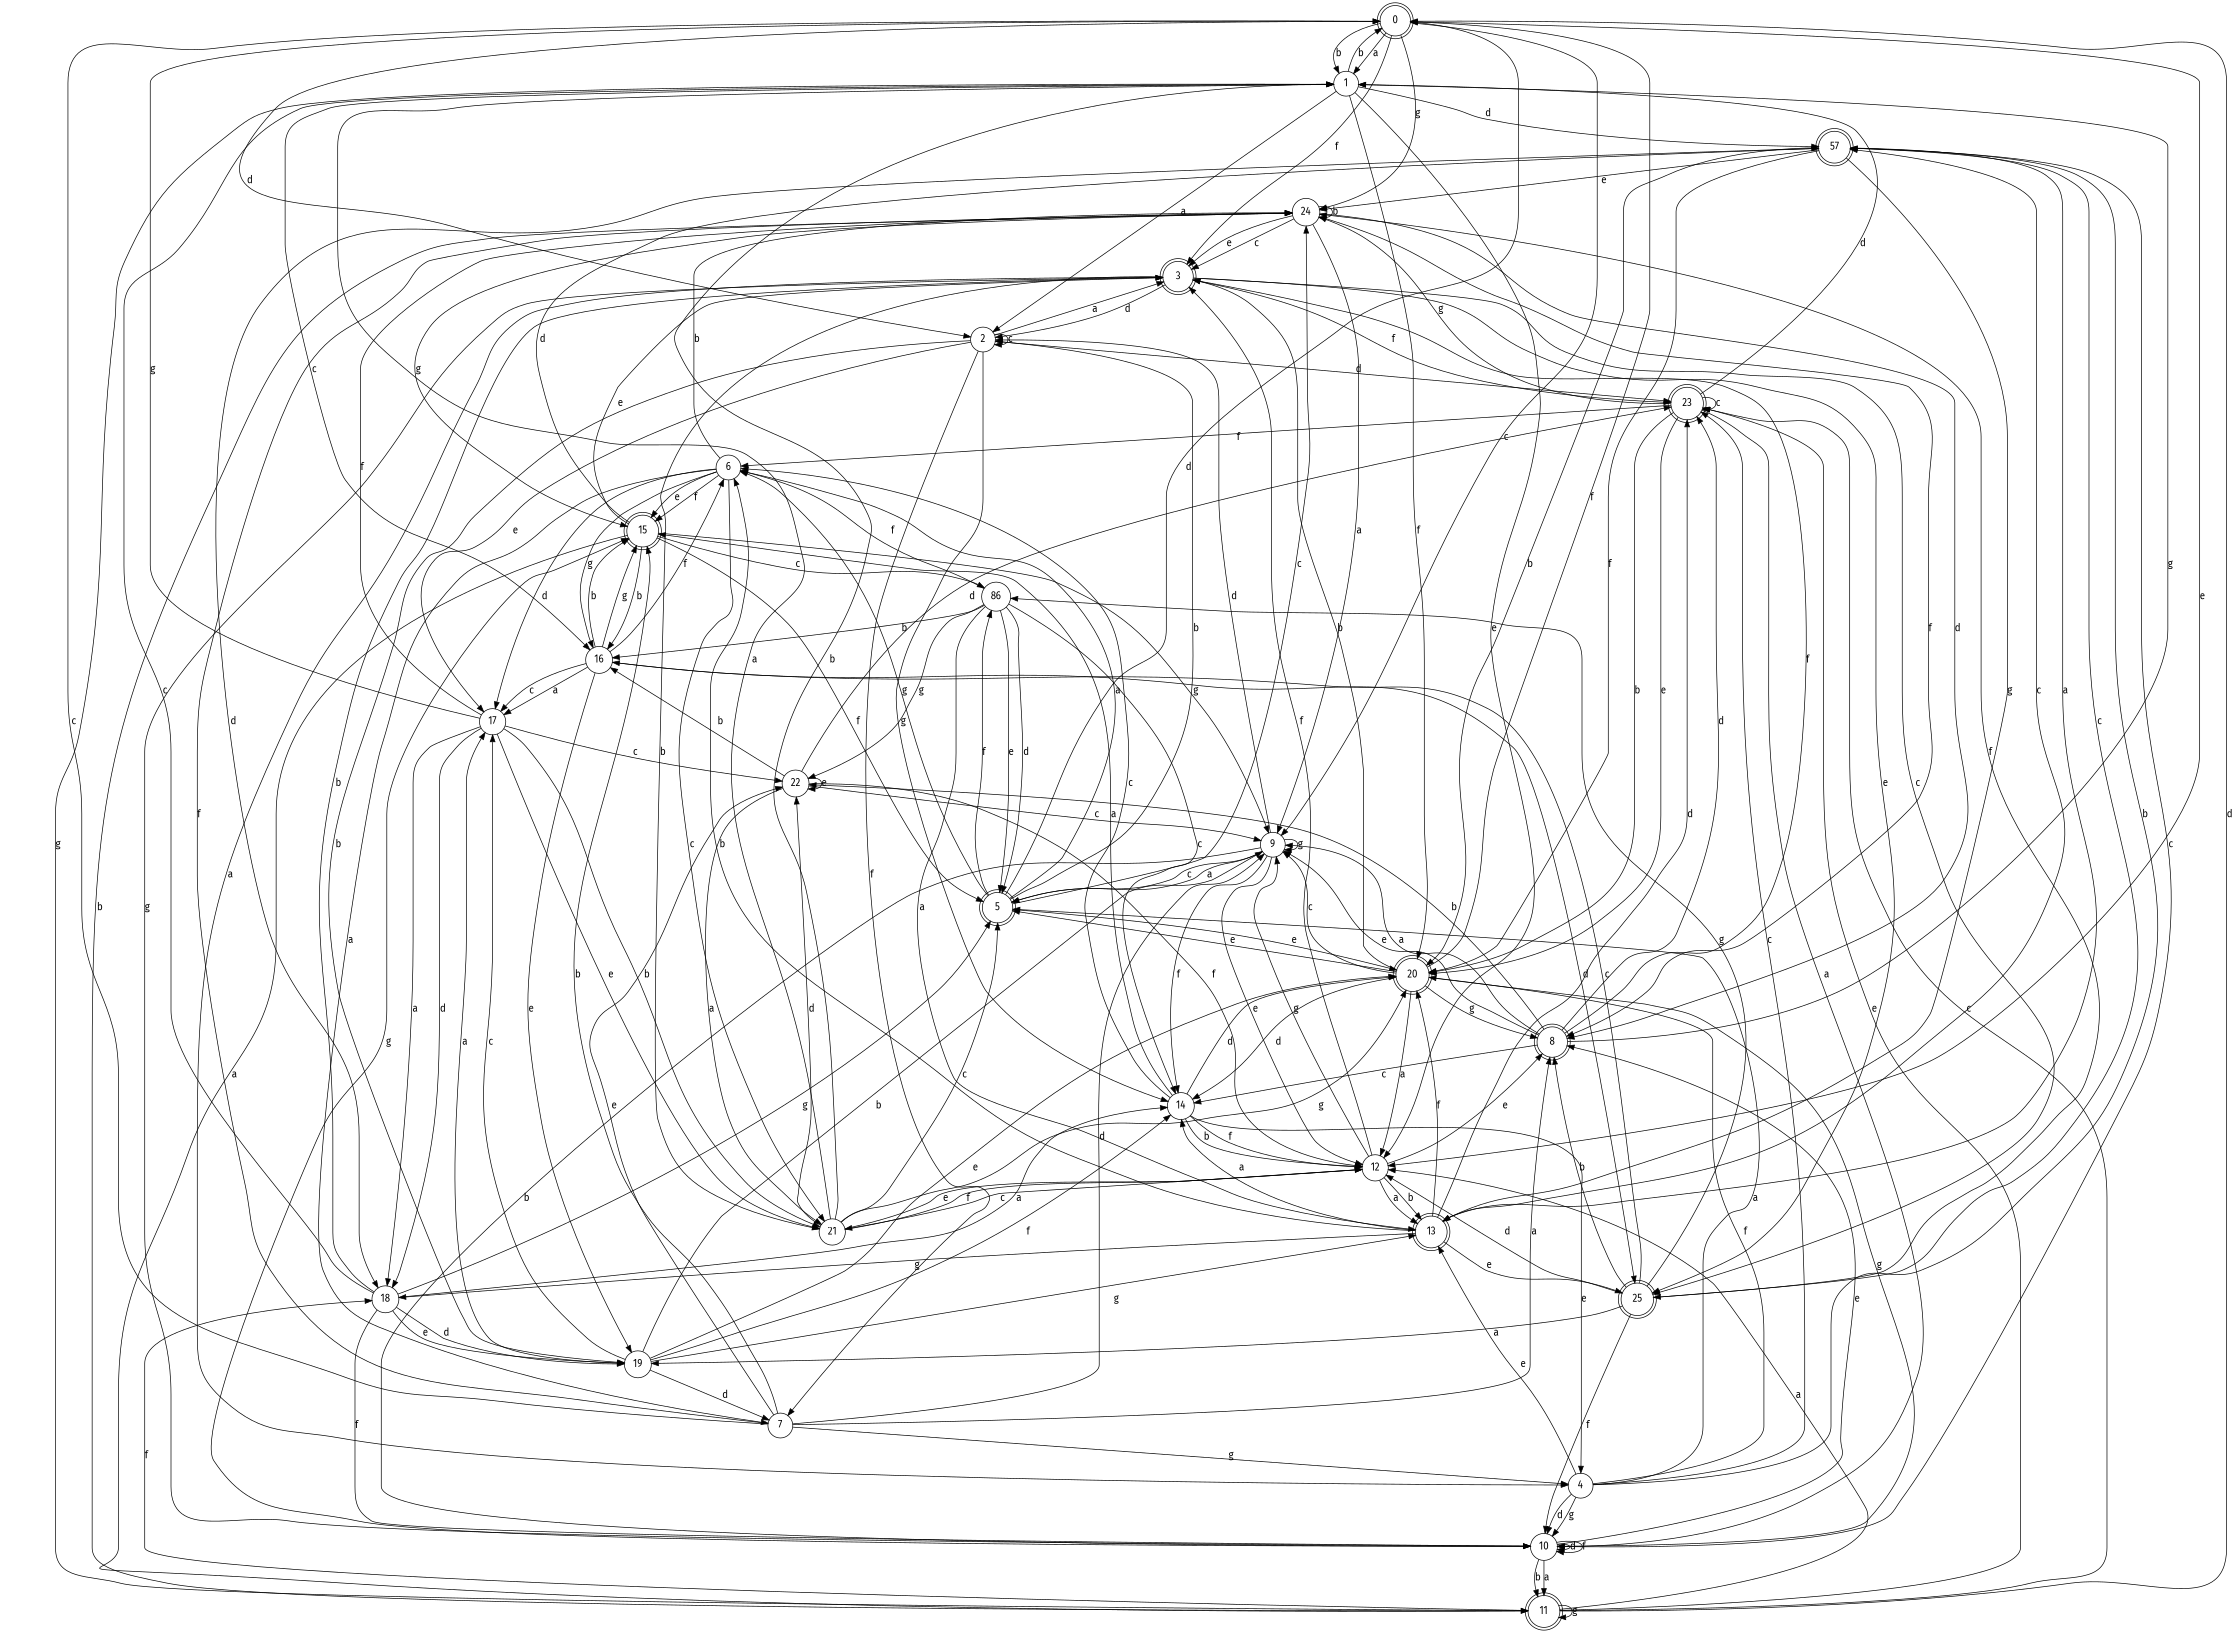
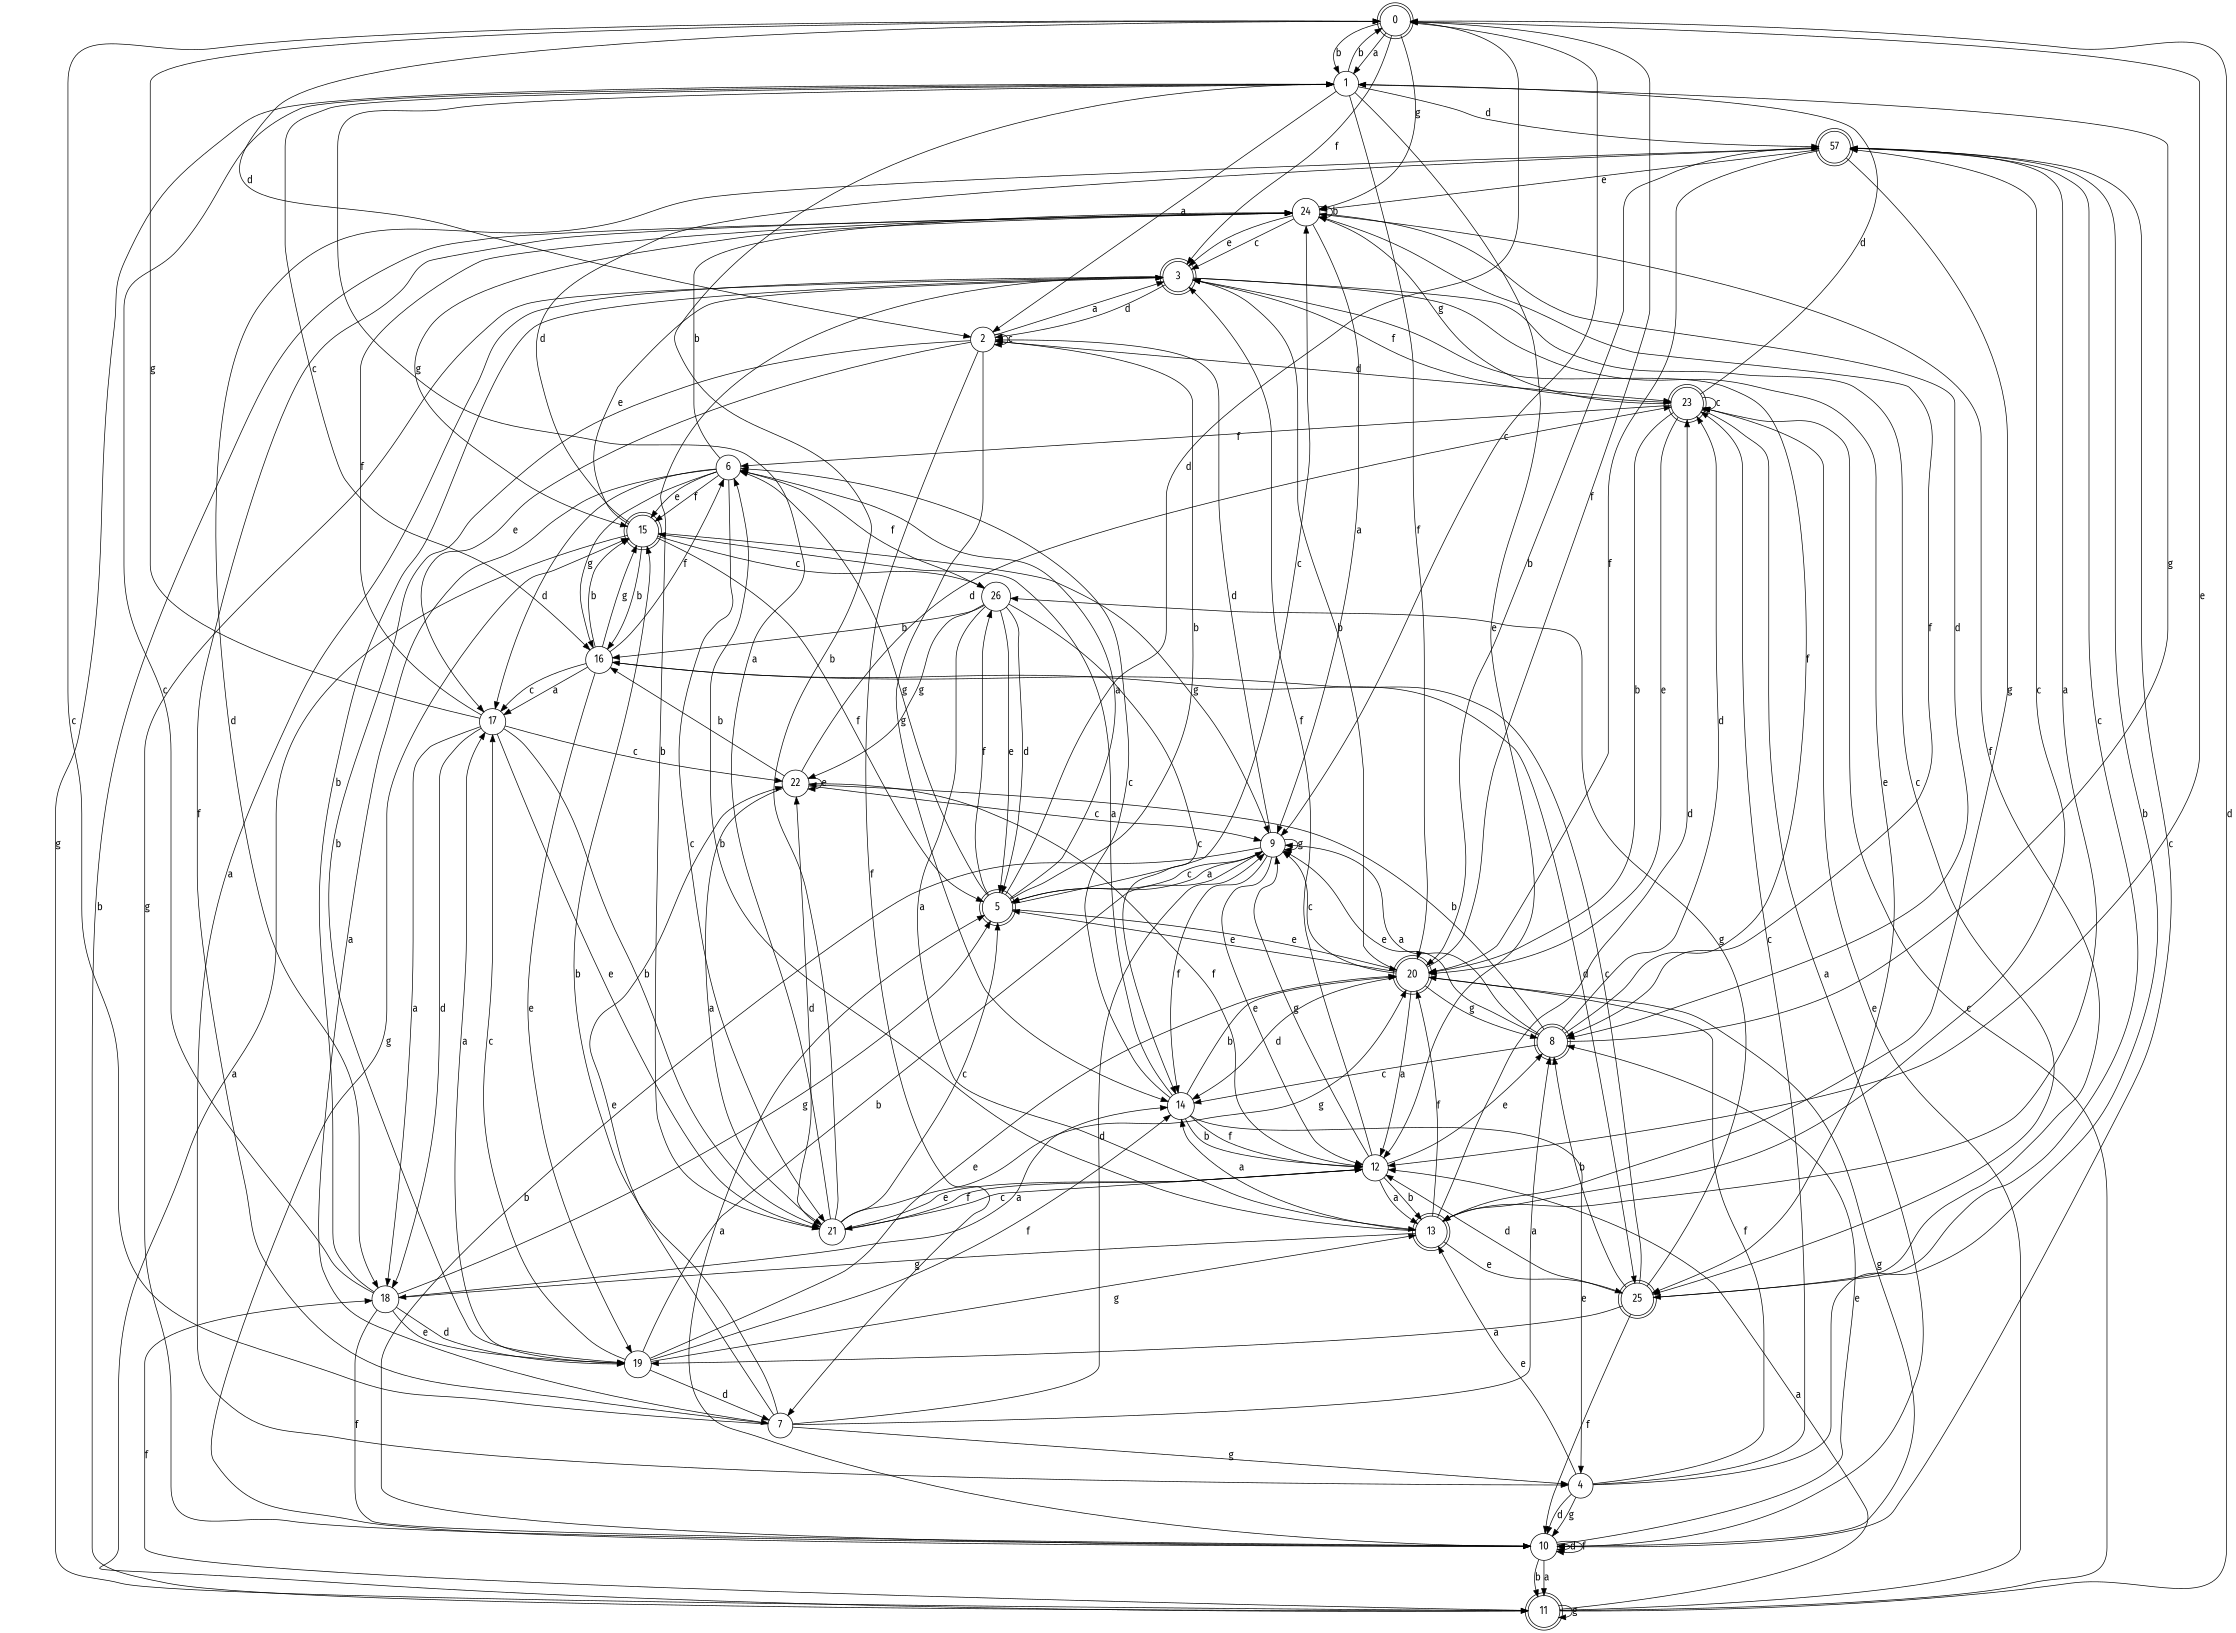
(996, 597) -> (996, 597)
(1709, 966) -> (813, 1453)
(1230, 1042) -> (1230, 1042)
